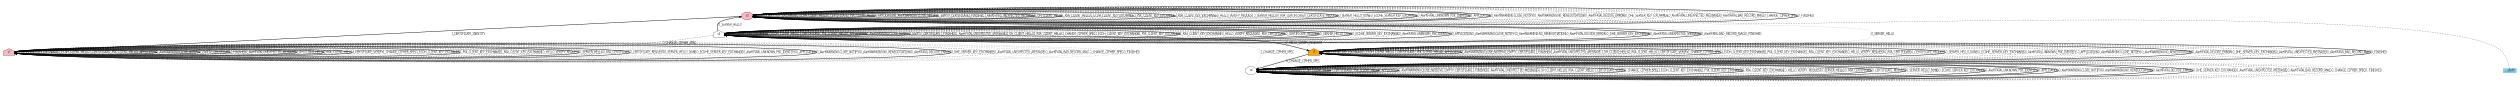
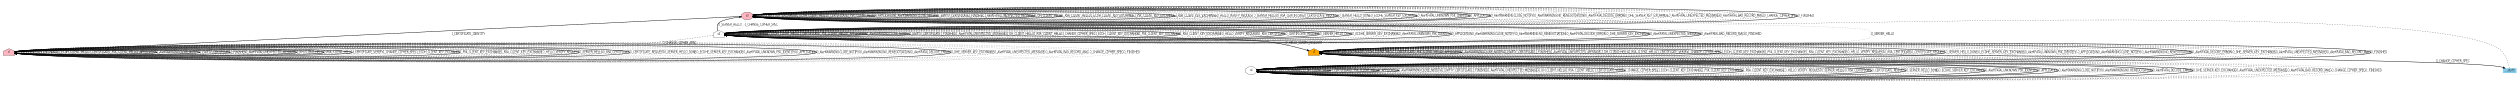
(1004, 38) -> (739, 29)
(1283, 61) -> (1912, 55)
